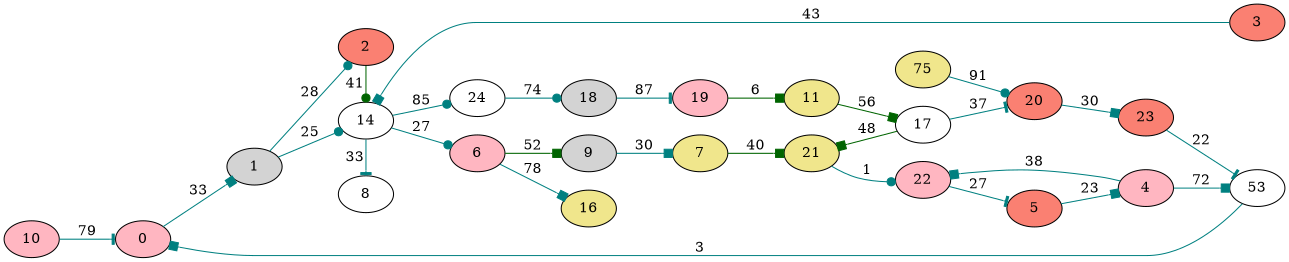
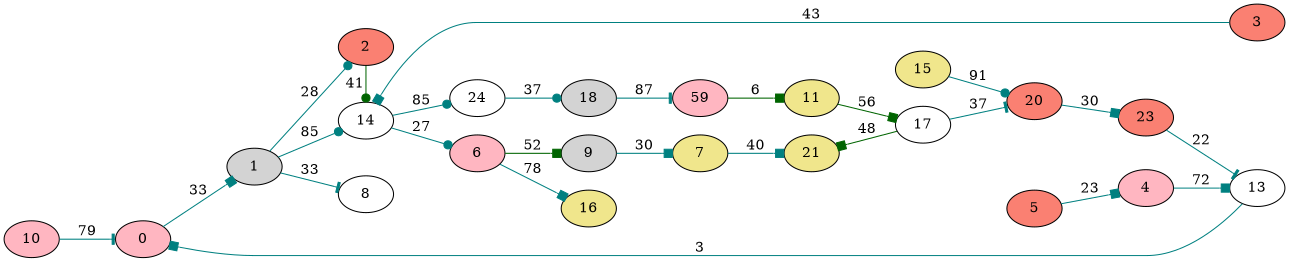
(923, 70) -> (923, 70)
(533, 90) -> (533, 90)
(700, 98) -> (700, 98)
(310, 132) -> (310, 132)
(751, 153) -> (751, 153)
(366, 155) -> (308, 180)
(923, 180) -> none
(1257, 188) -> (1257, 188)
